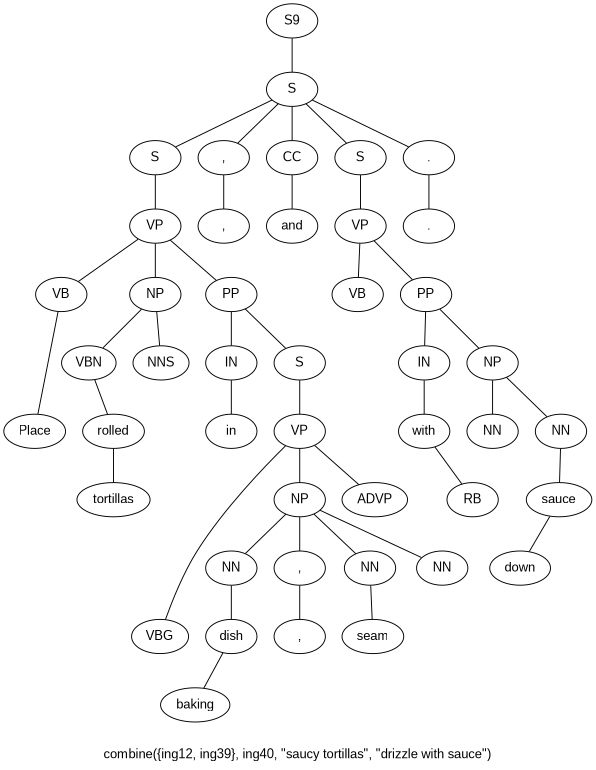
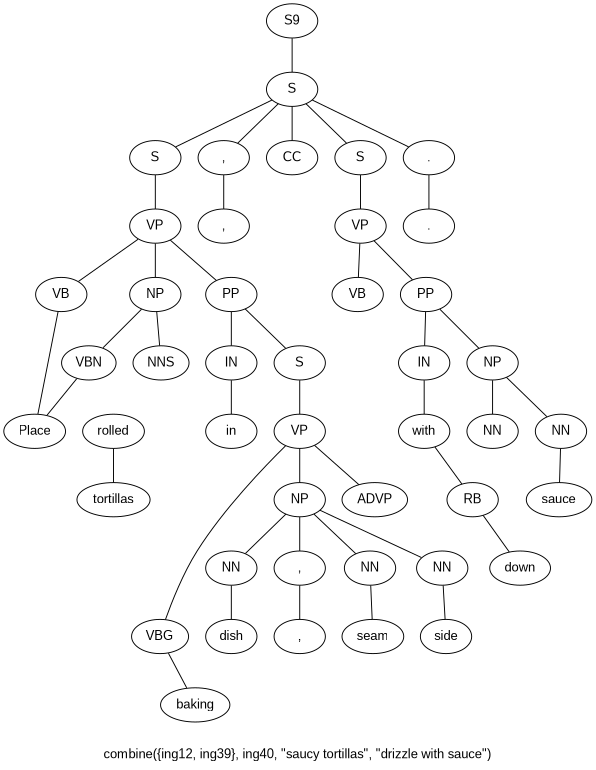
(292, 226) -> none
(101, 397) -> (62, 397)
(540, 534) -> (496, 534)
none -> (446, 636)
(213, 671) -> (178, 671)
